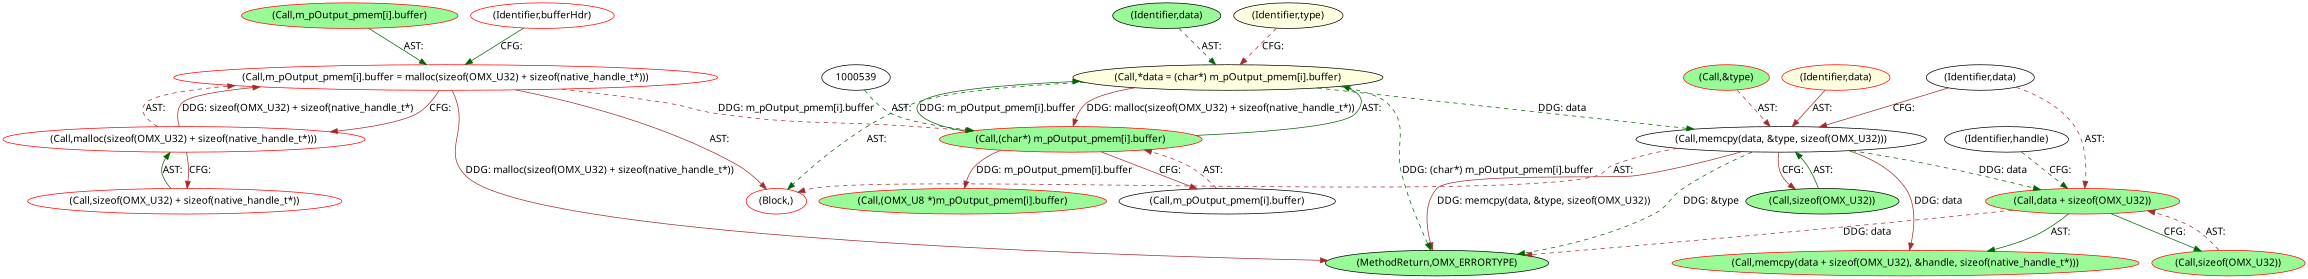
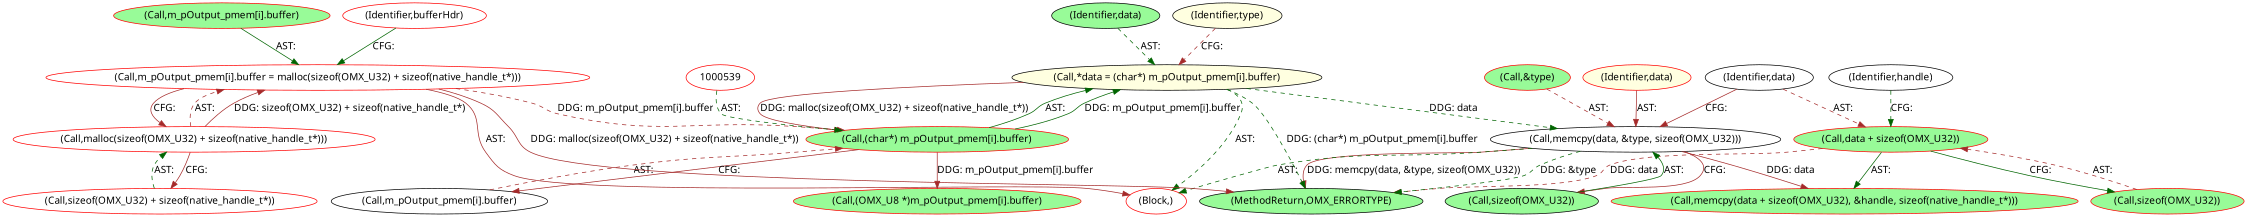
(856, 78) -> (720, 78)
(1943, 167) -> none
(162, 174) -> (152, 171)
(1244, 186) -> (1305, 161)
